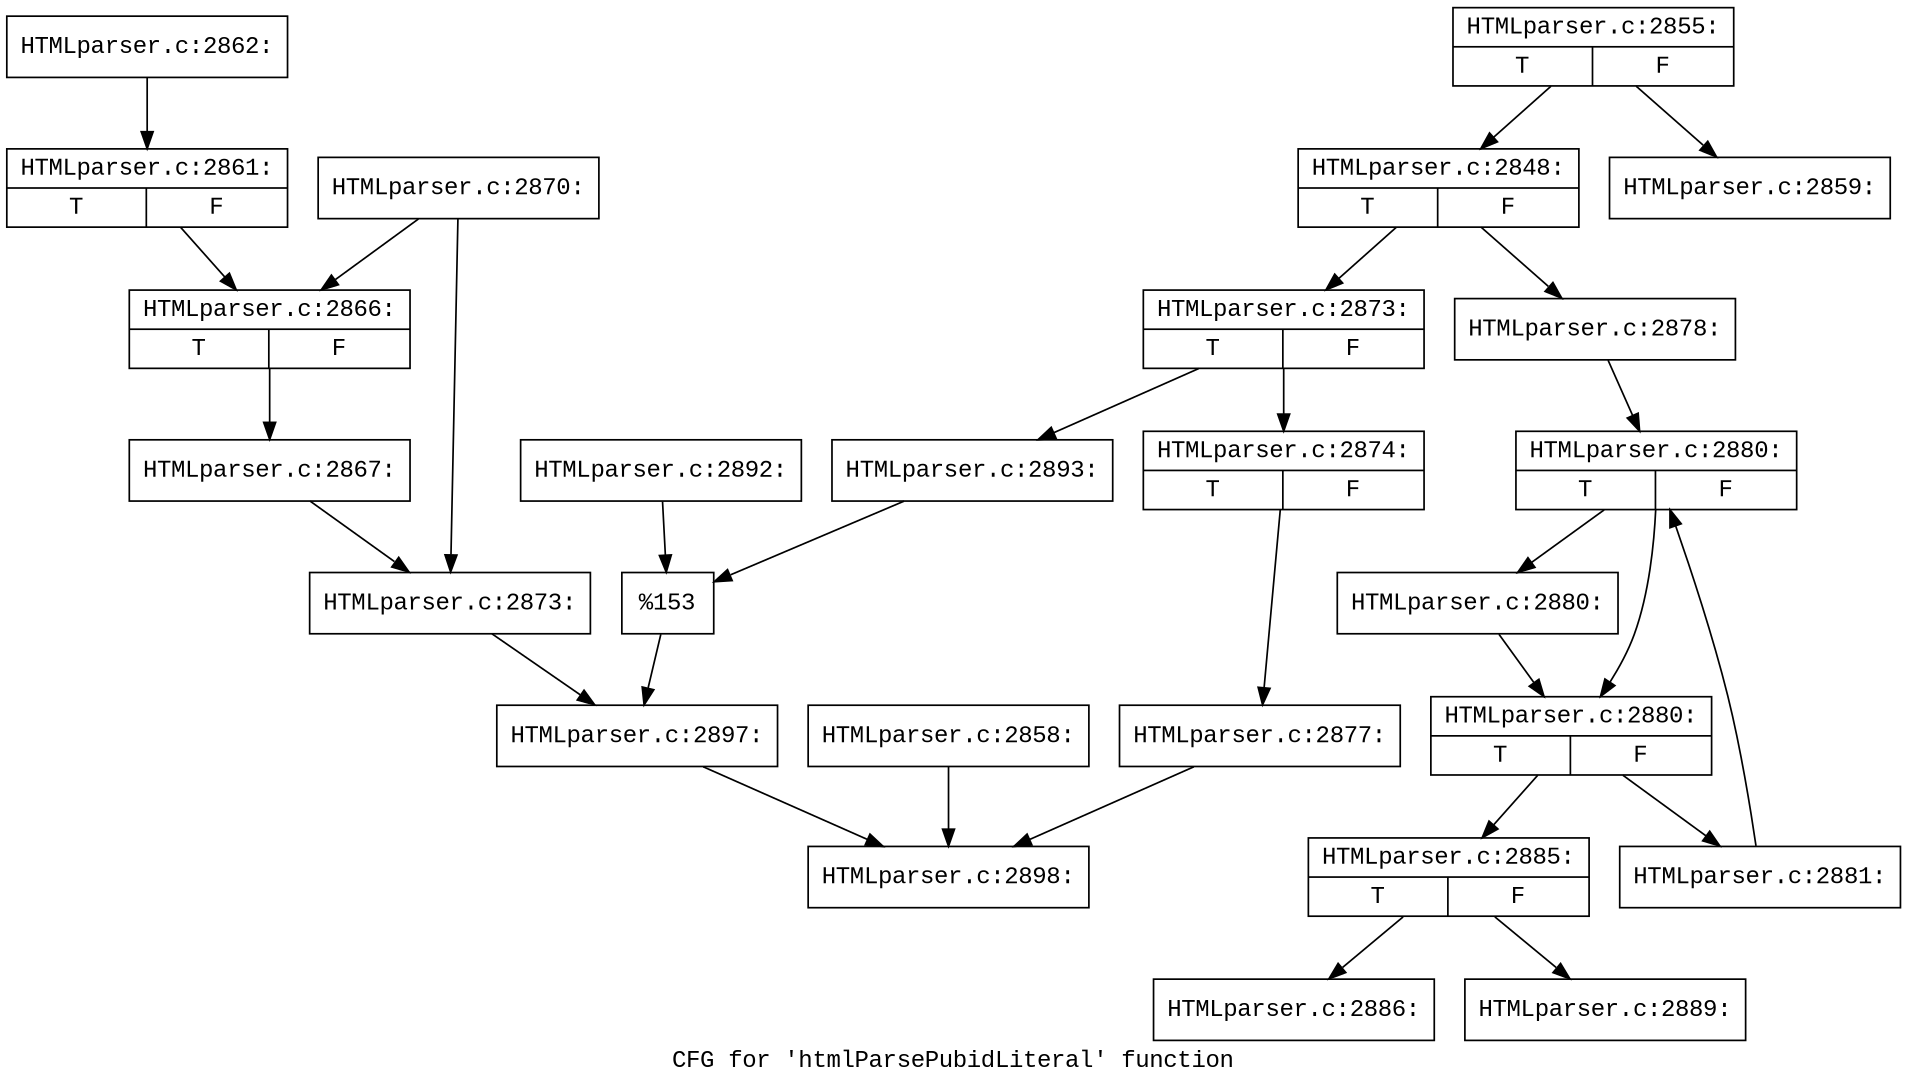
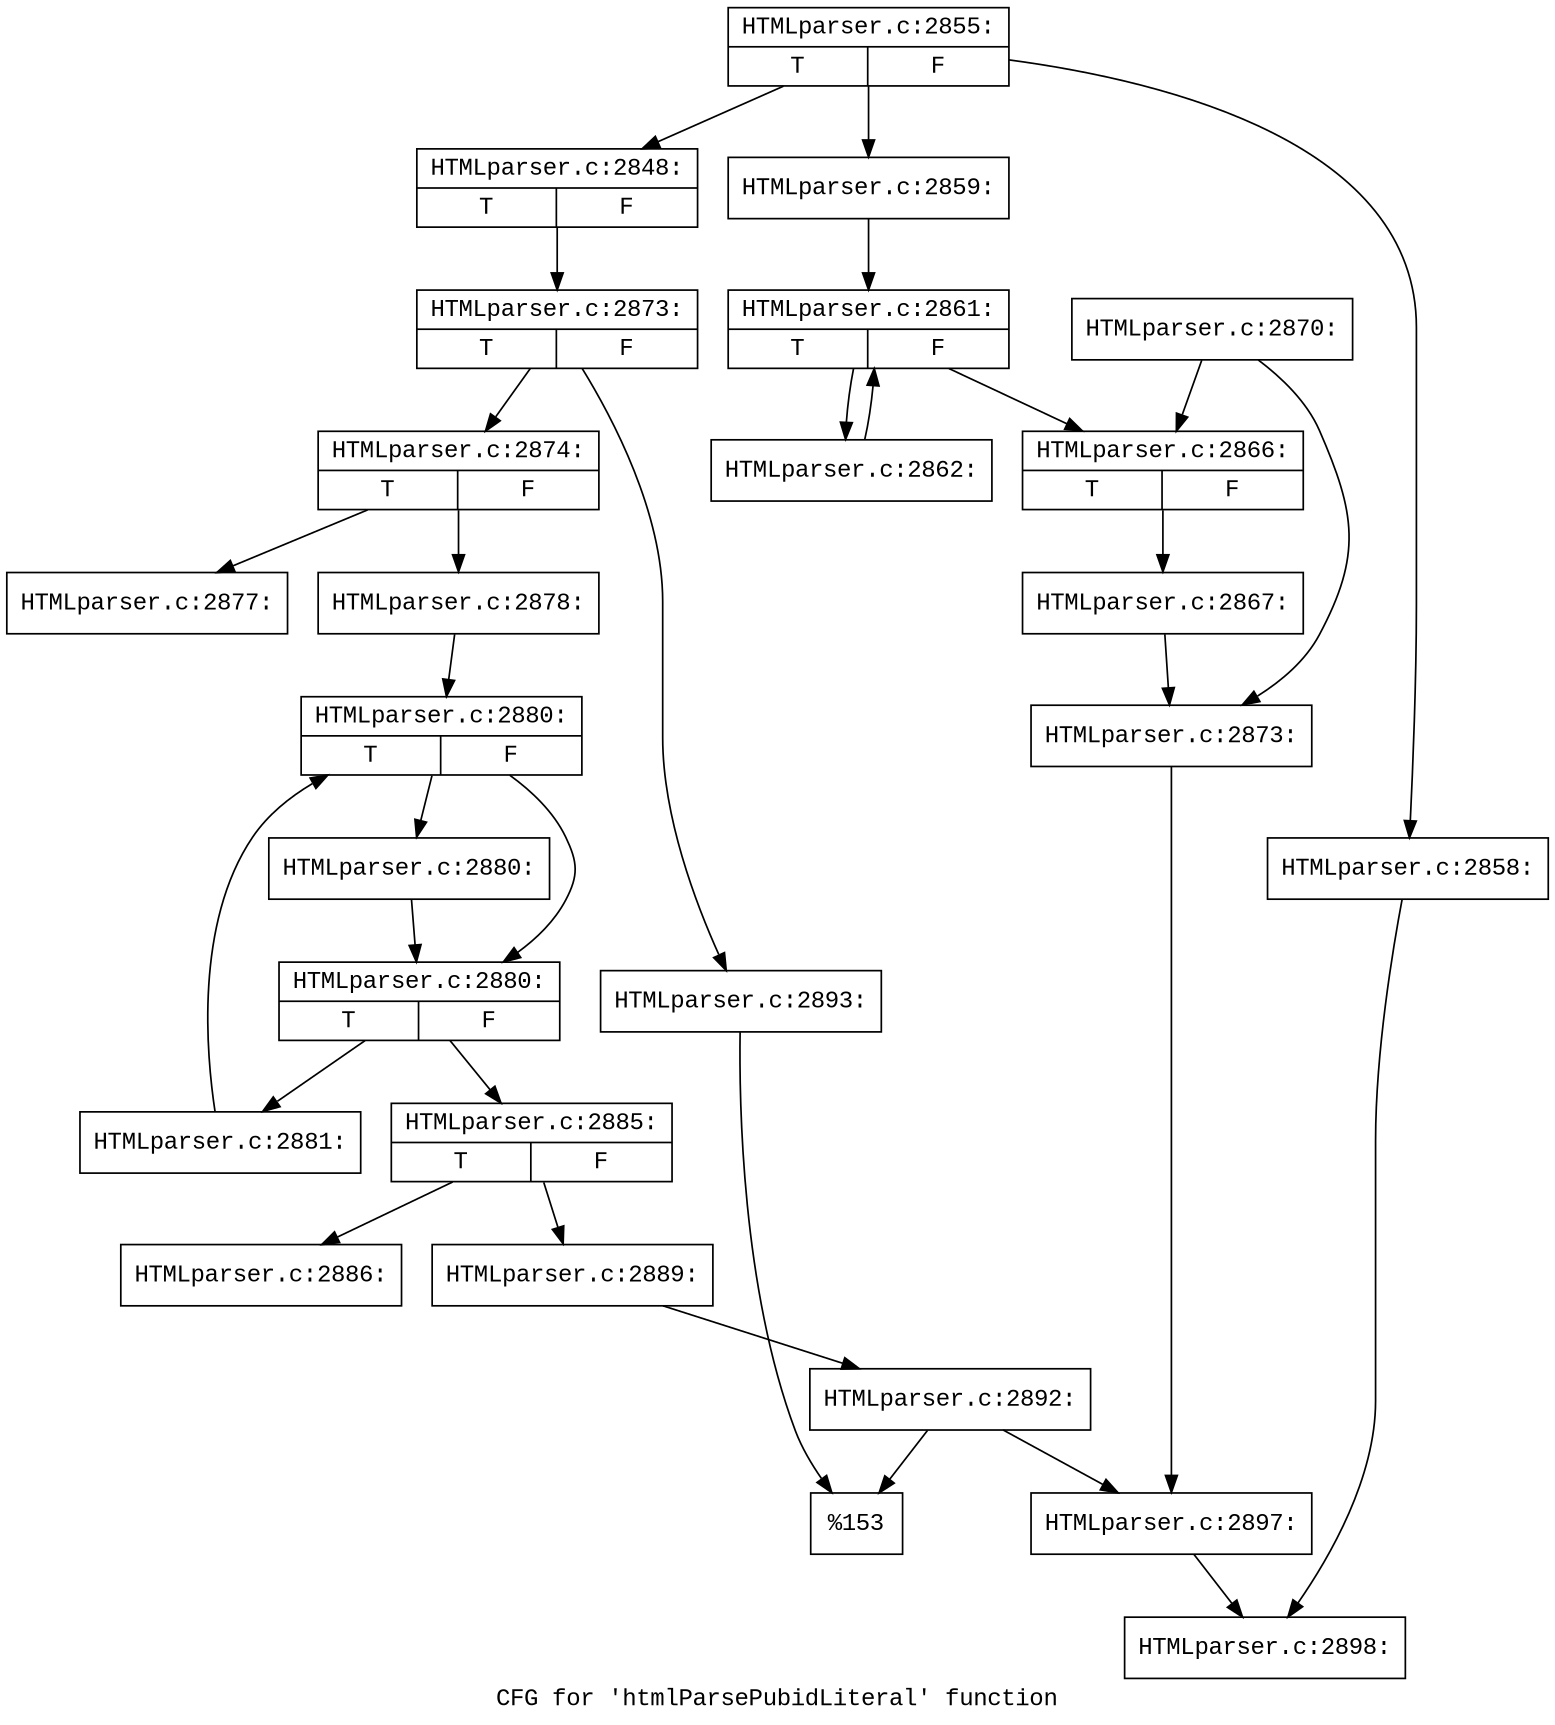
none -> (869, 246)
(1515, 257) -> (459, 532)
none -> (1413, 309)
none -> (849, 395)
(654, 661) -> (1053, 1457)
(1112, 803) -> none
none -> (753, 1335)
